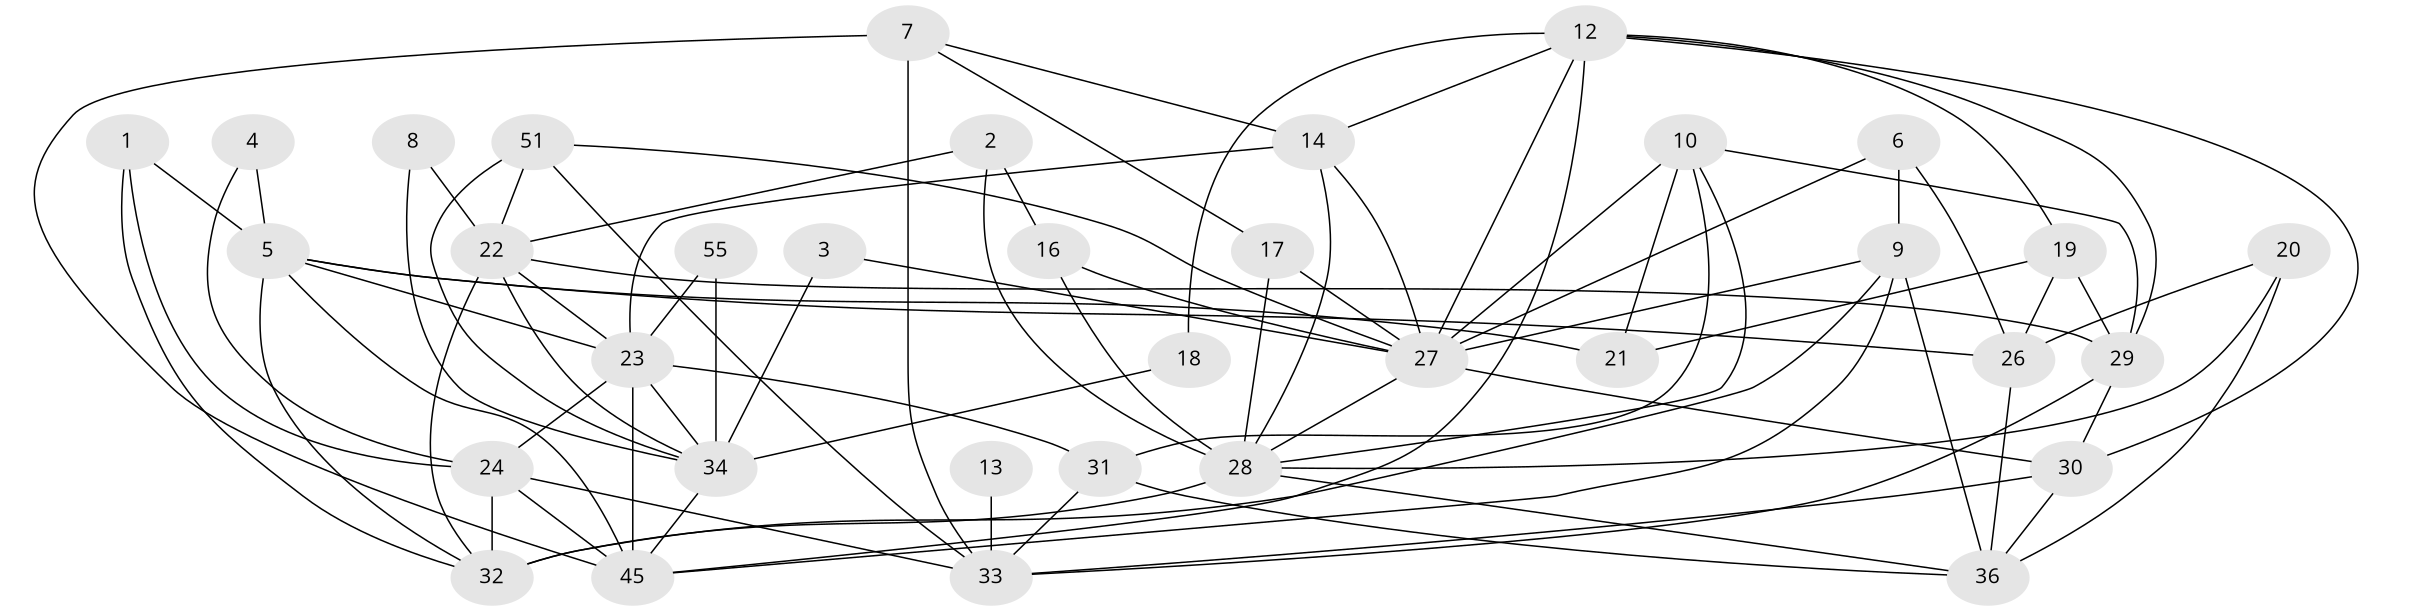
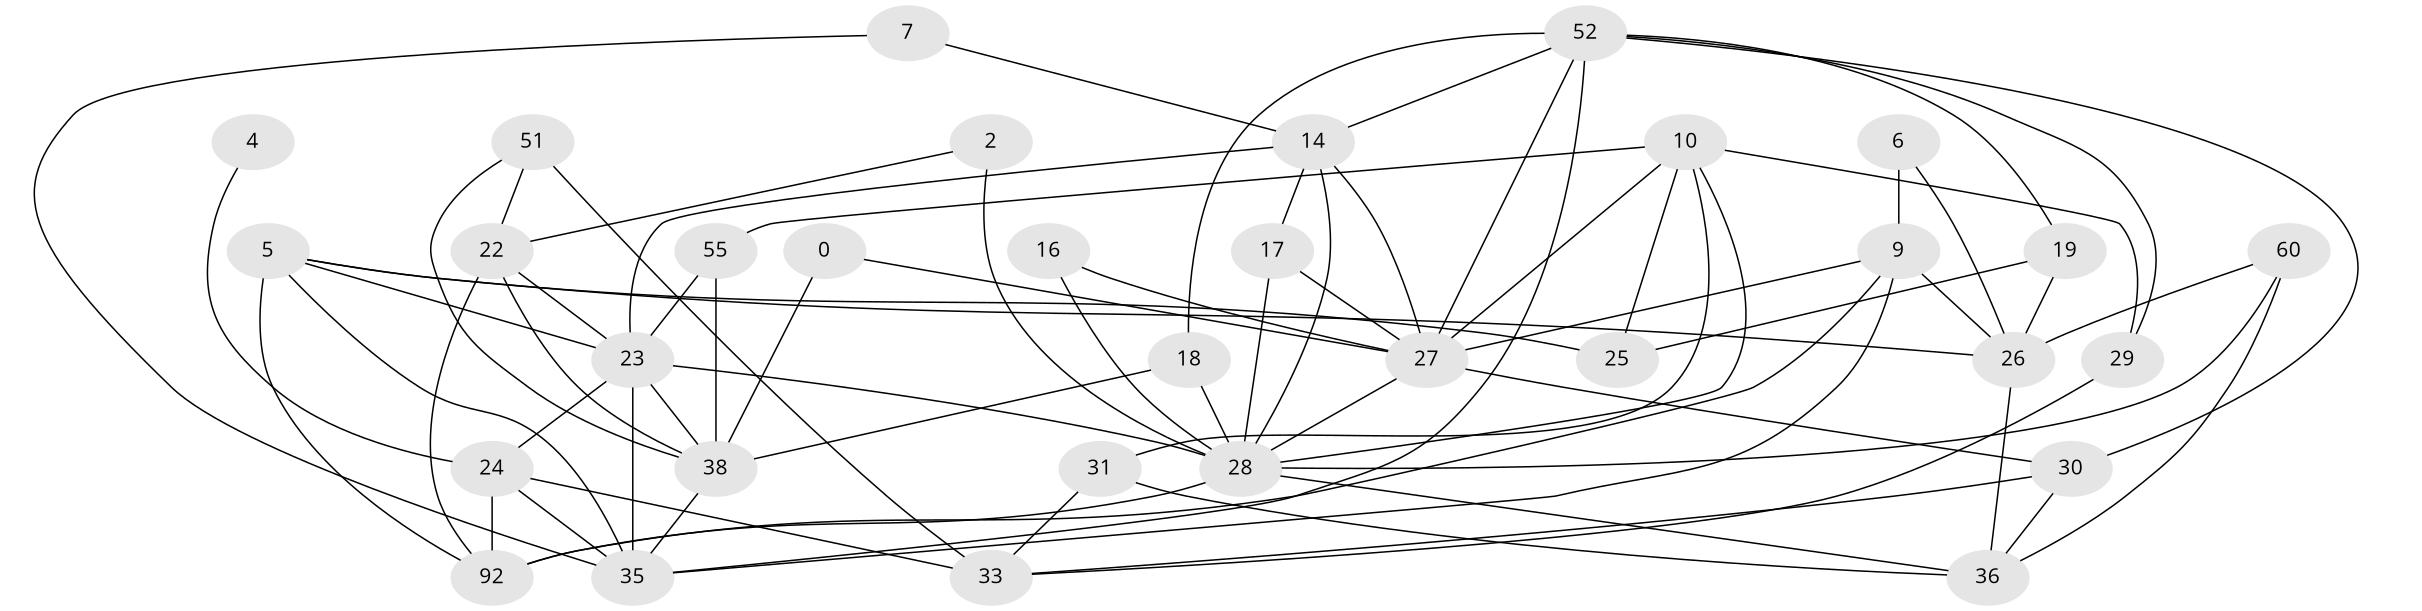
(1586, 33) -> (1586, 33)
(128, 142) -> none
(413, 142) -> none
(1091, 142) -> (1293, 196)
none -> (1195, 185)
(1017, 191) -> none
(261, 196) -> none
(995, 197) -> none
(825, 251) -> (825, 251)
(1663, 251) -> none
(2289, 251) -> (2289, 251)
(1352, 289) -> none
(2094, 306) -> none
(908, 327) -> none
(1617, 360) -> (1617, 360)
(873, 398) -> (941, 402)
(2103, 403) -> none
none -> (1215, 414)
(1943, 414) -> (1956, 306)
(716, 469) -> (716, 469)
(991, 469) -> none
(492, 578) -> (492, 578)
(633, 578) -> (633, 578)
